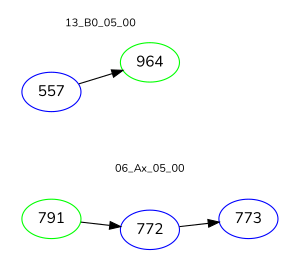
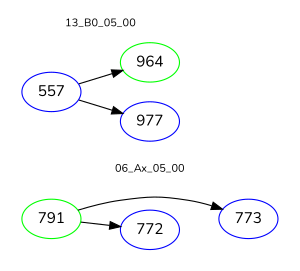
none -> (150, 121)
(194, 225) -> (145, 198)
